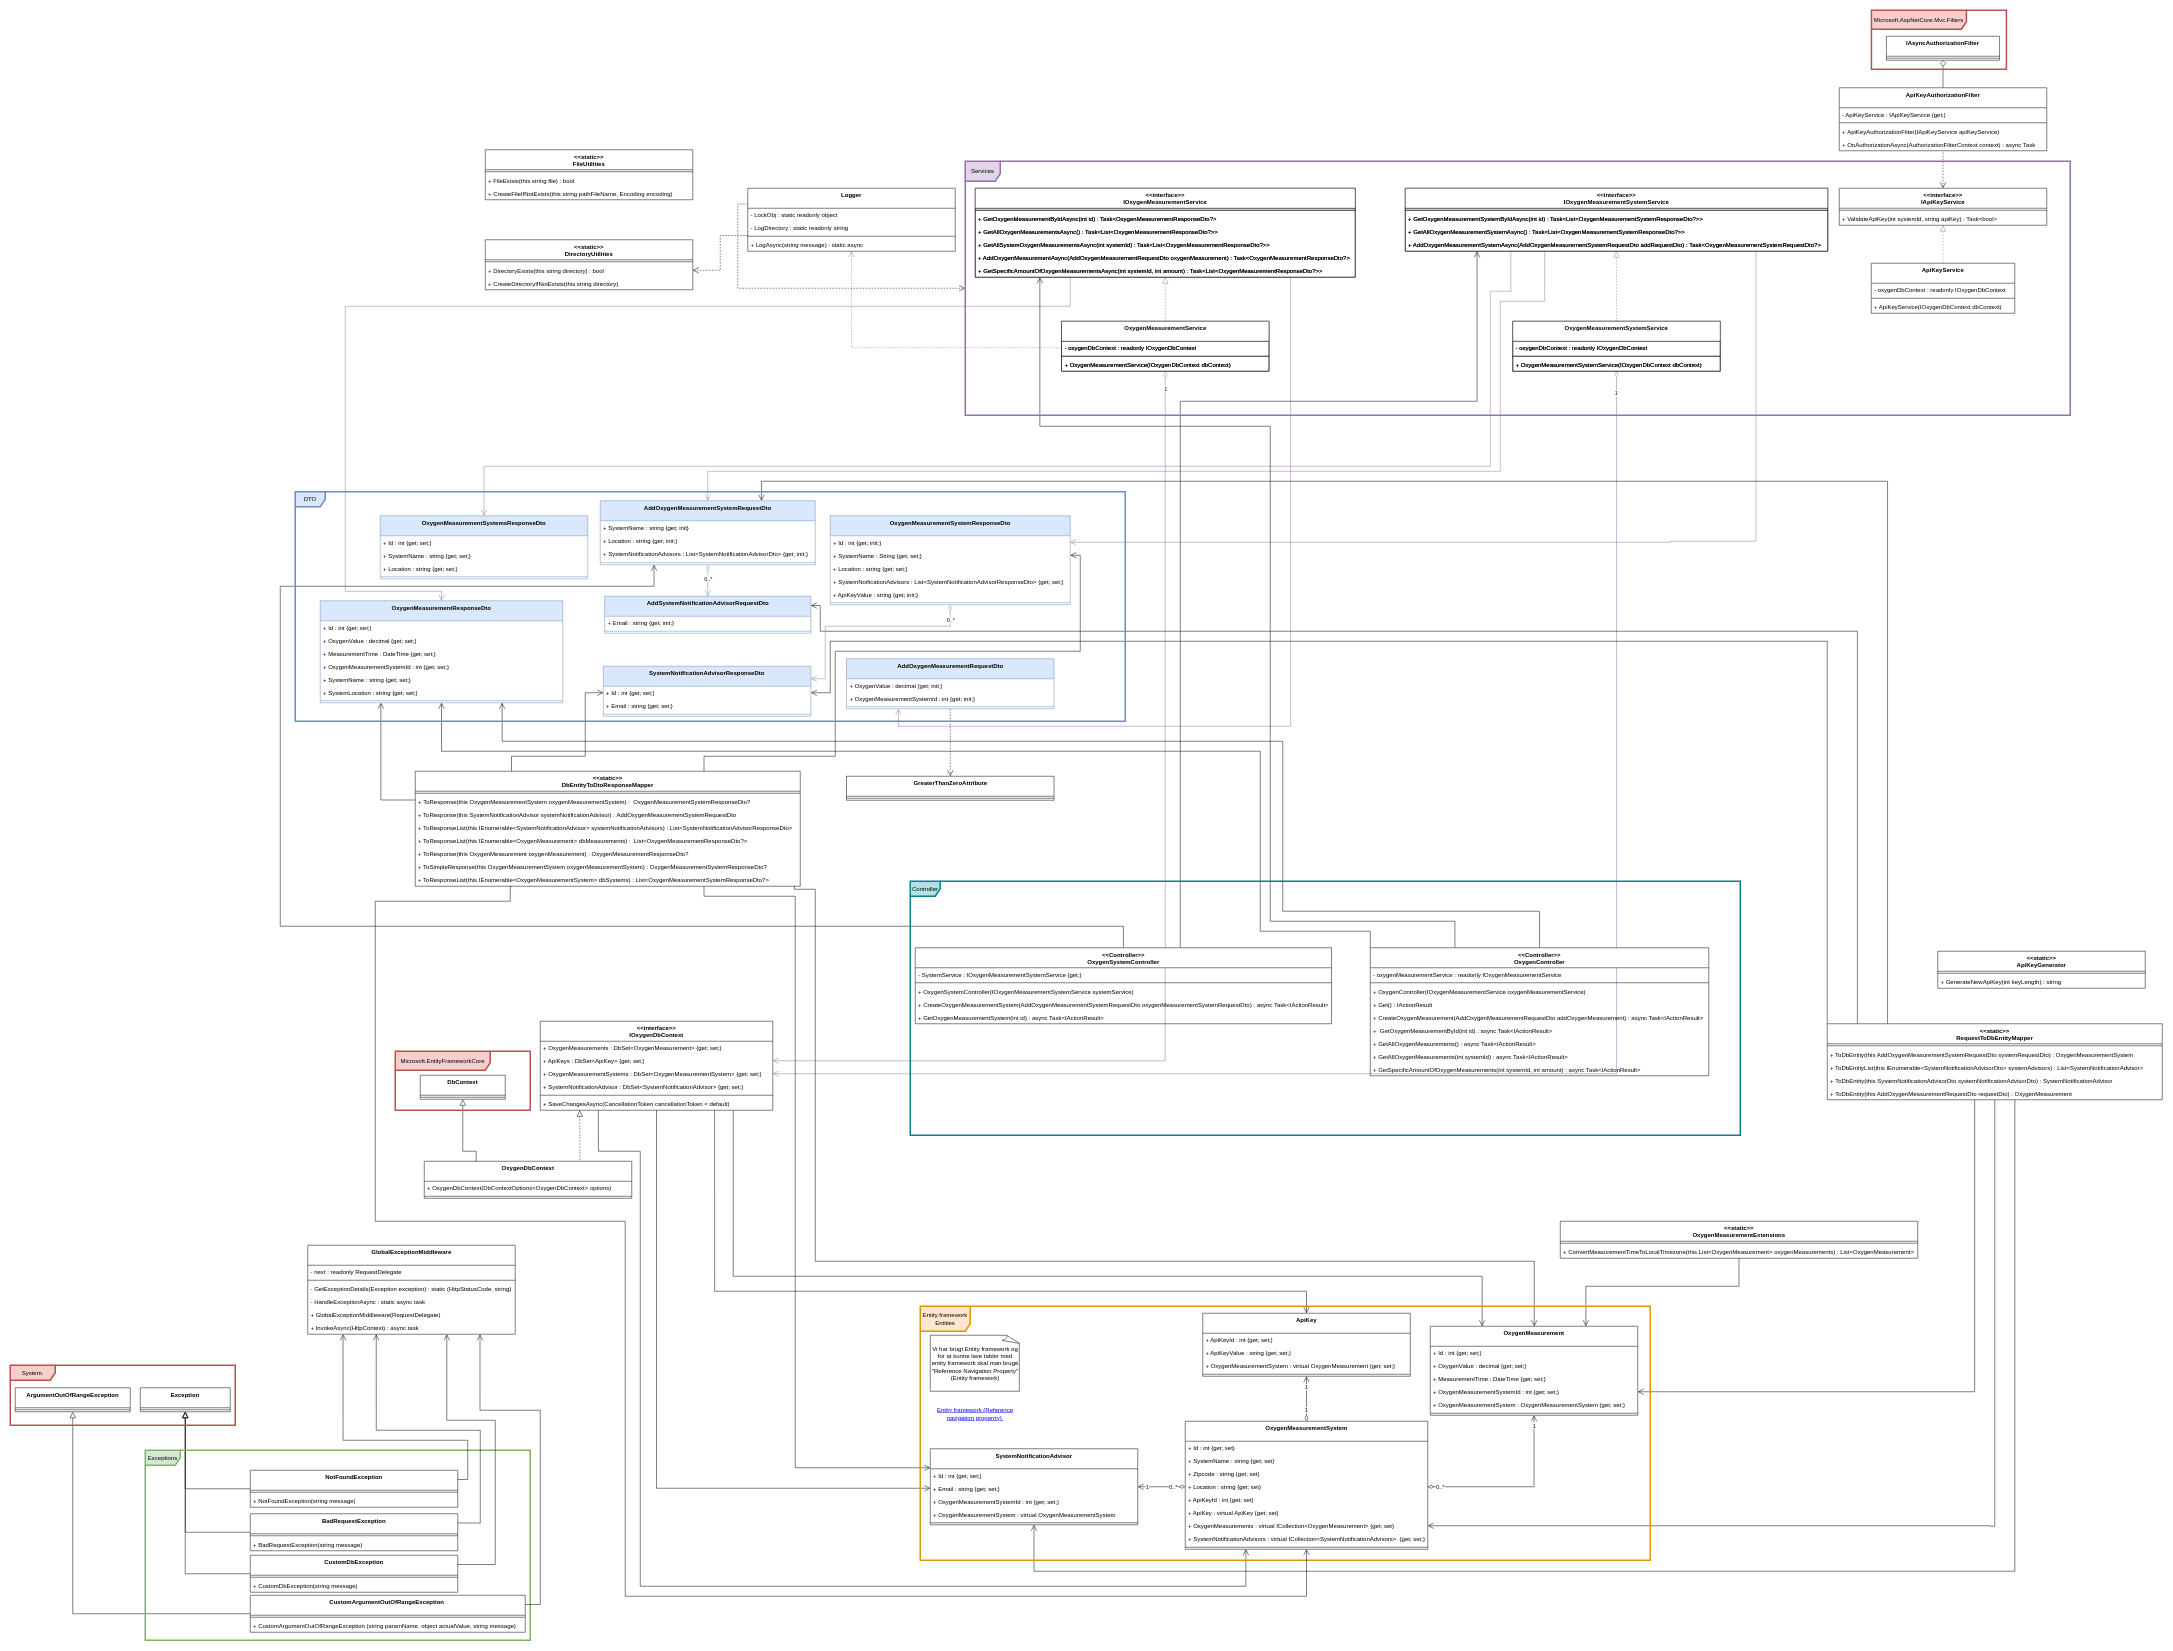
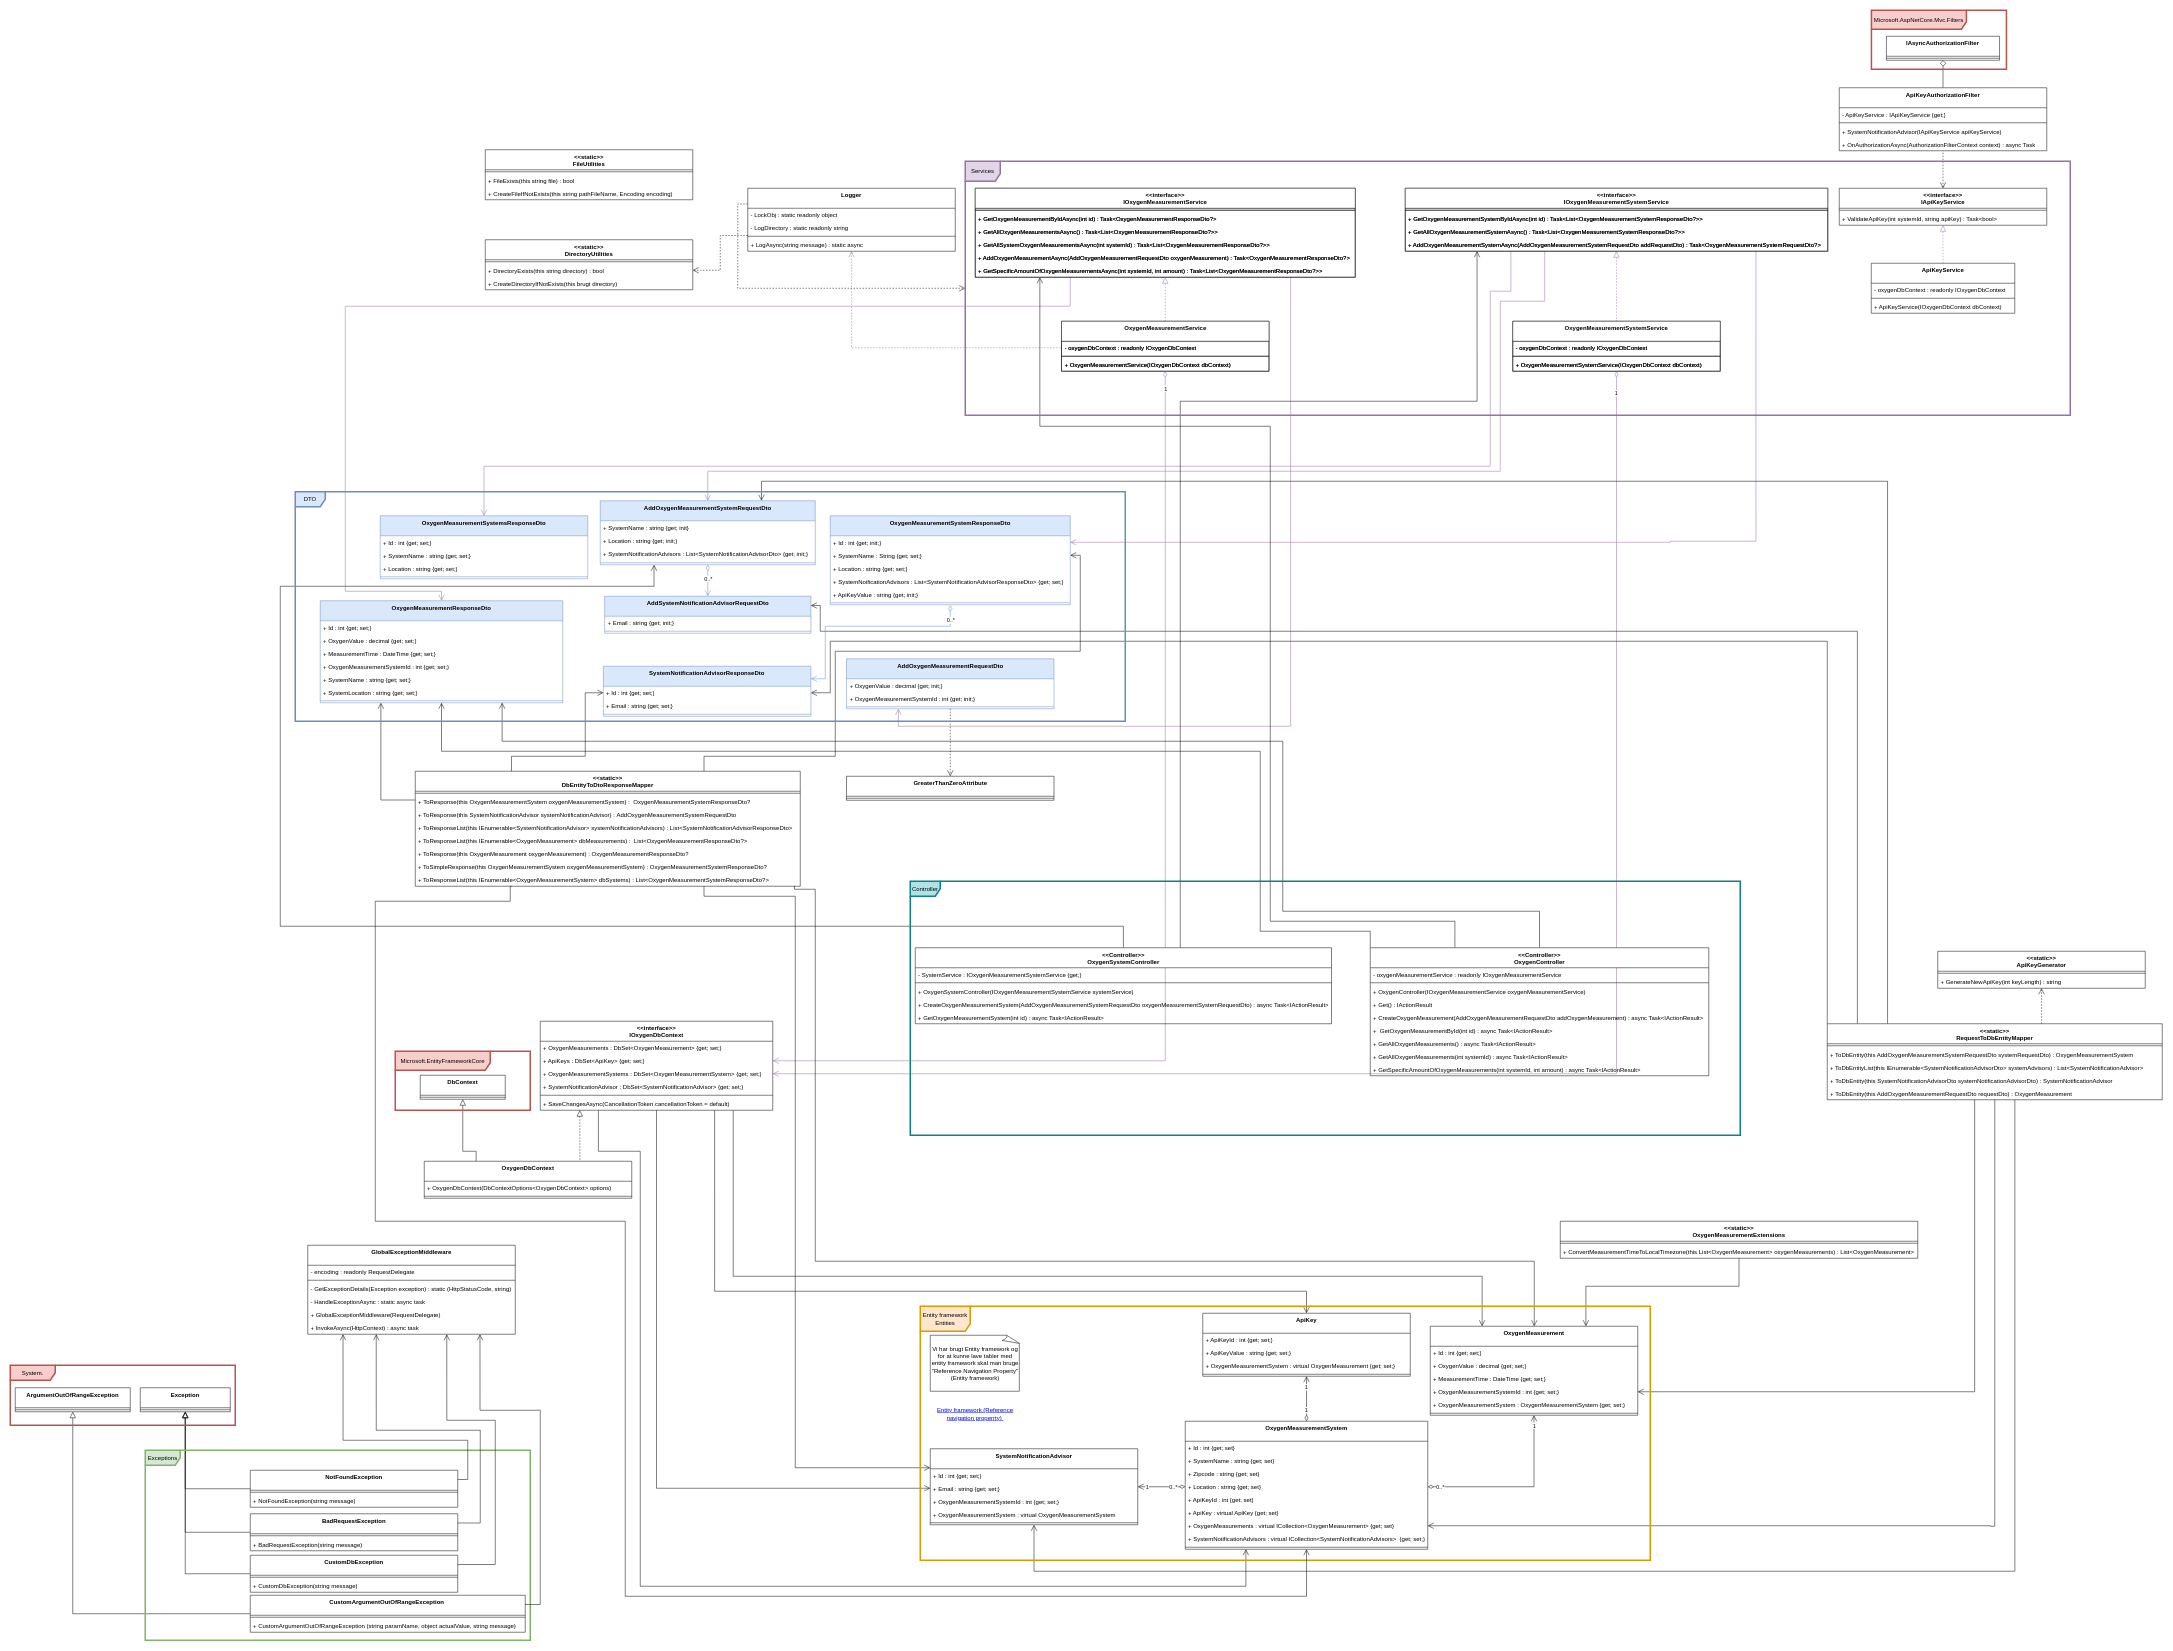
(1930, 132) -> (1931, 132)
(568, 284) -> (567, 284)
none -> (2042, 995)
(361, 1272) -> (367, 1272)
